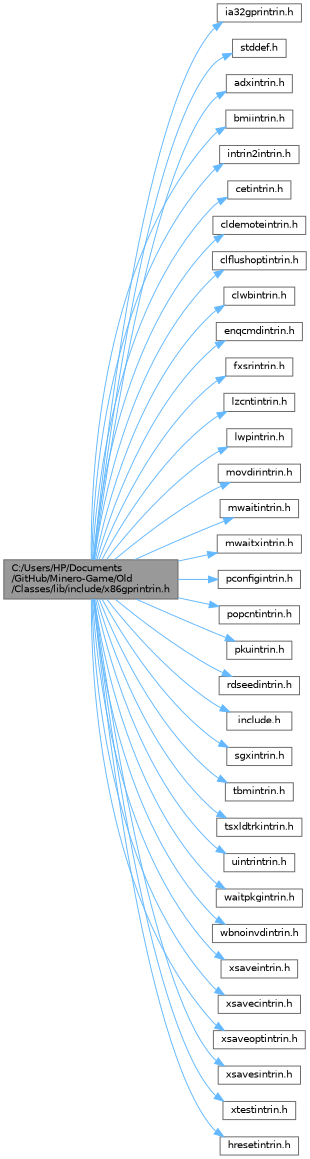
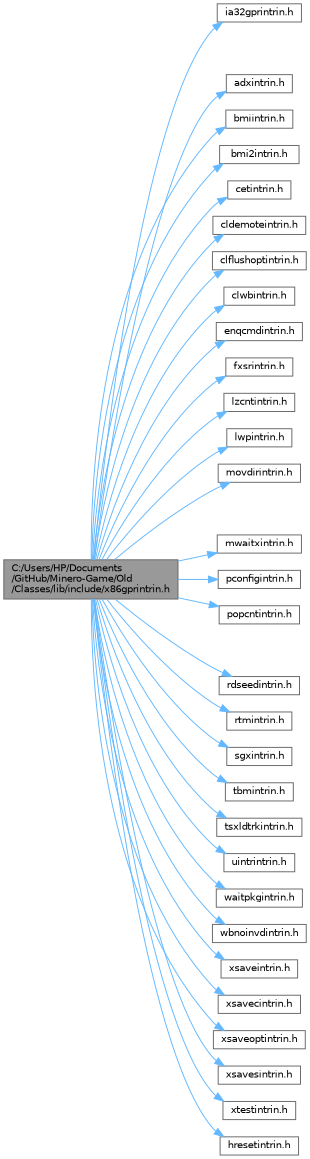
(259, 48) -> none
(259, 155) -> (259, 155)
(259, 509) -> none
(259, 650) -> none
(259, 721) -> (259, 721)
